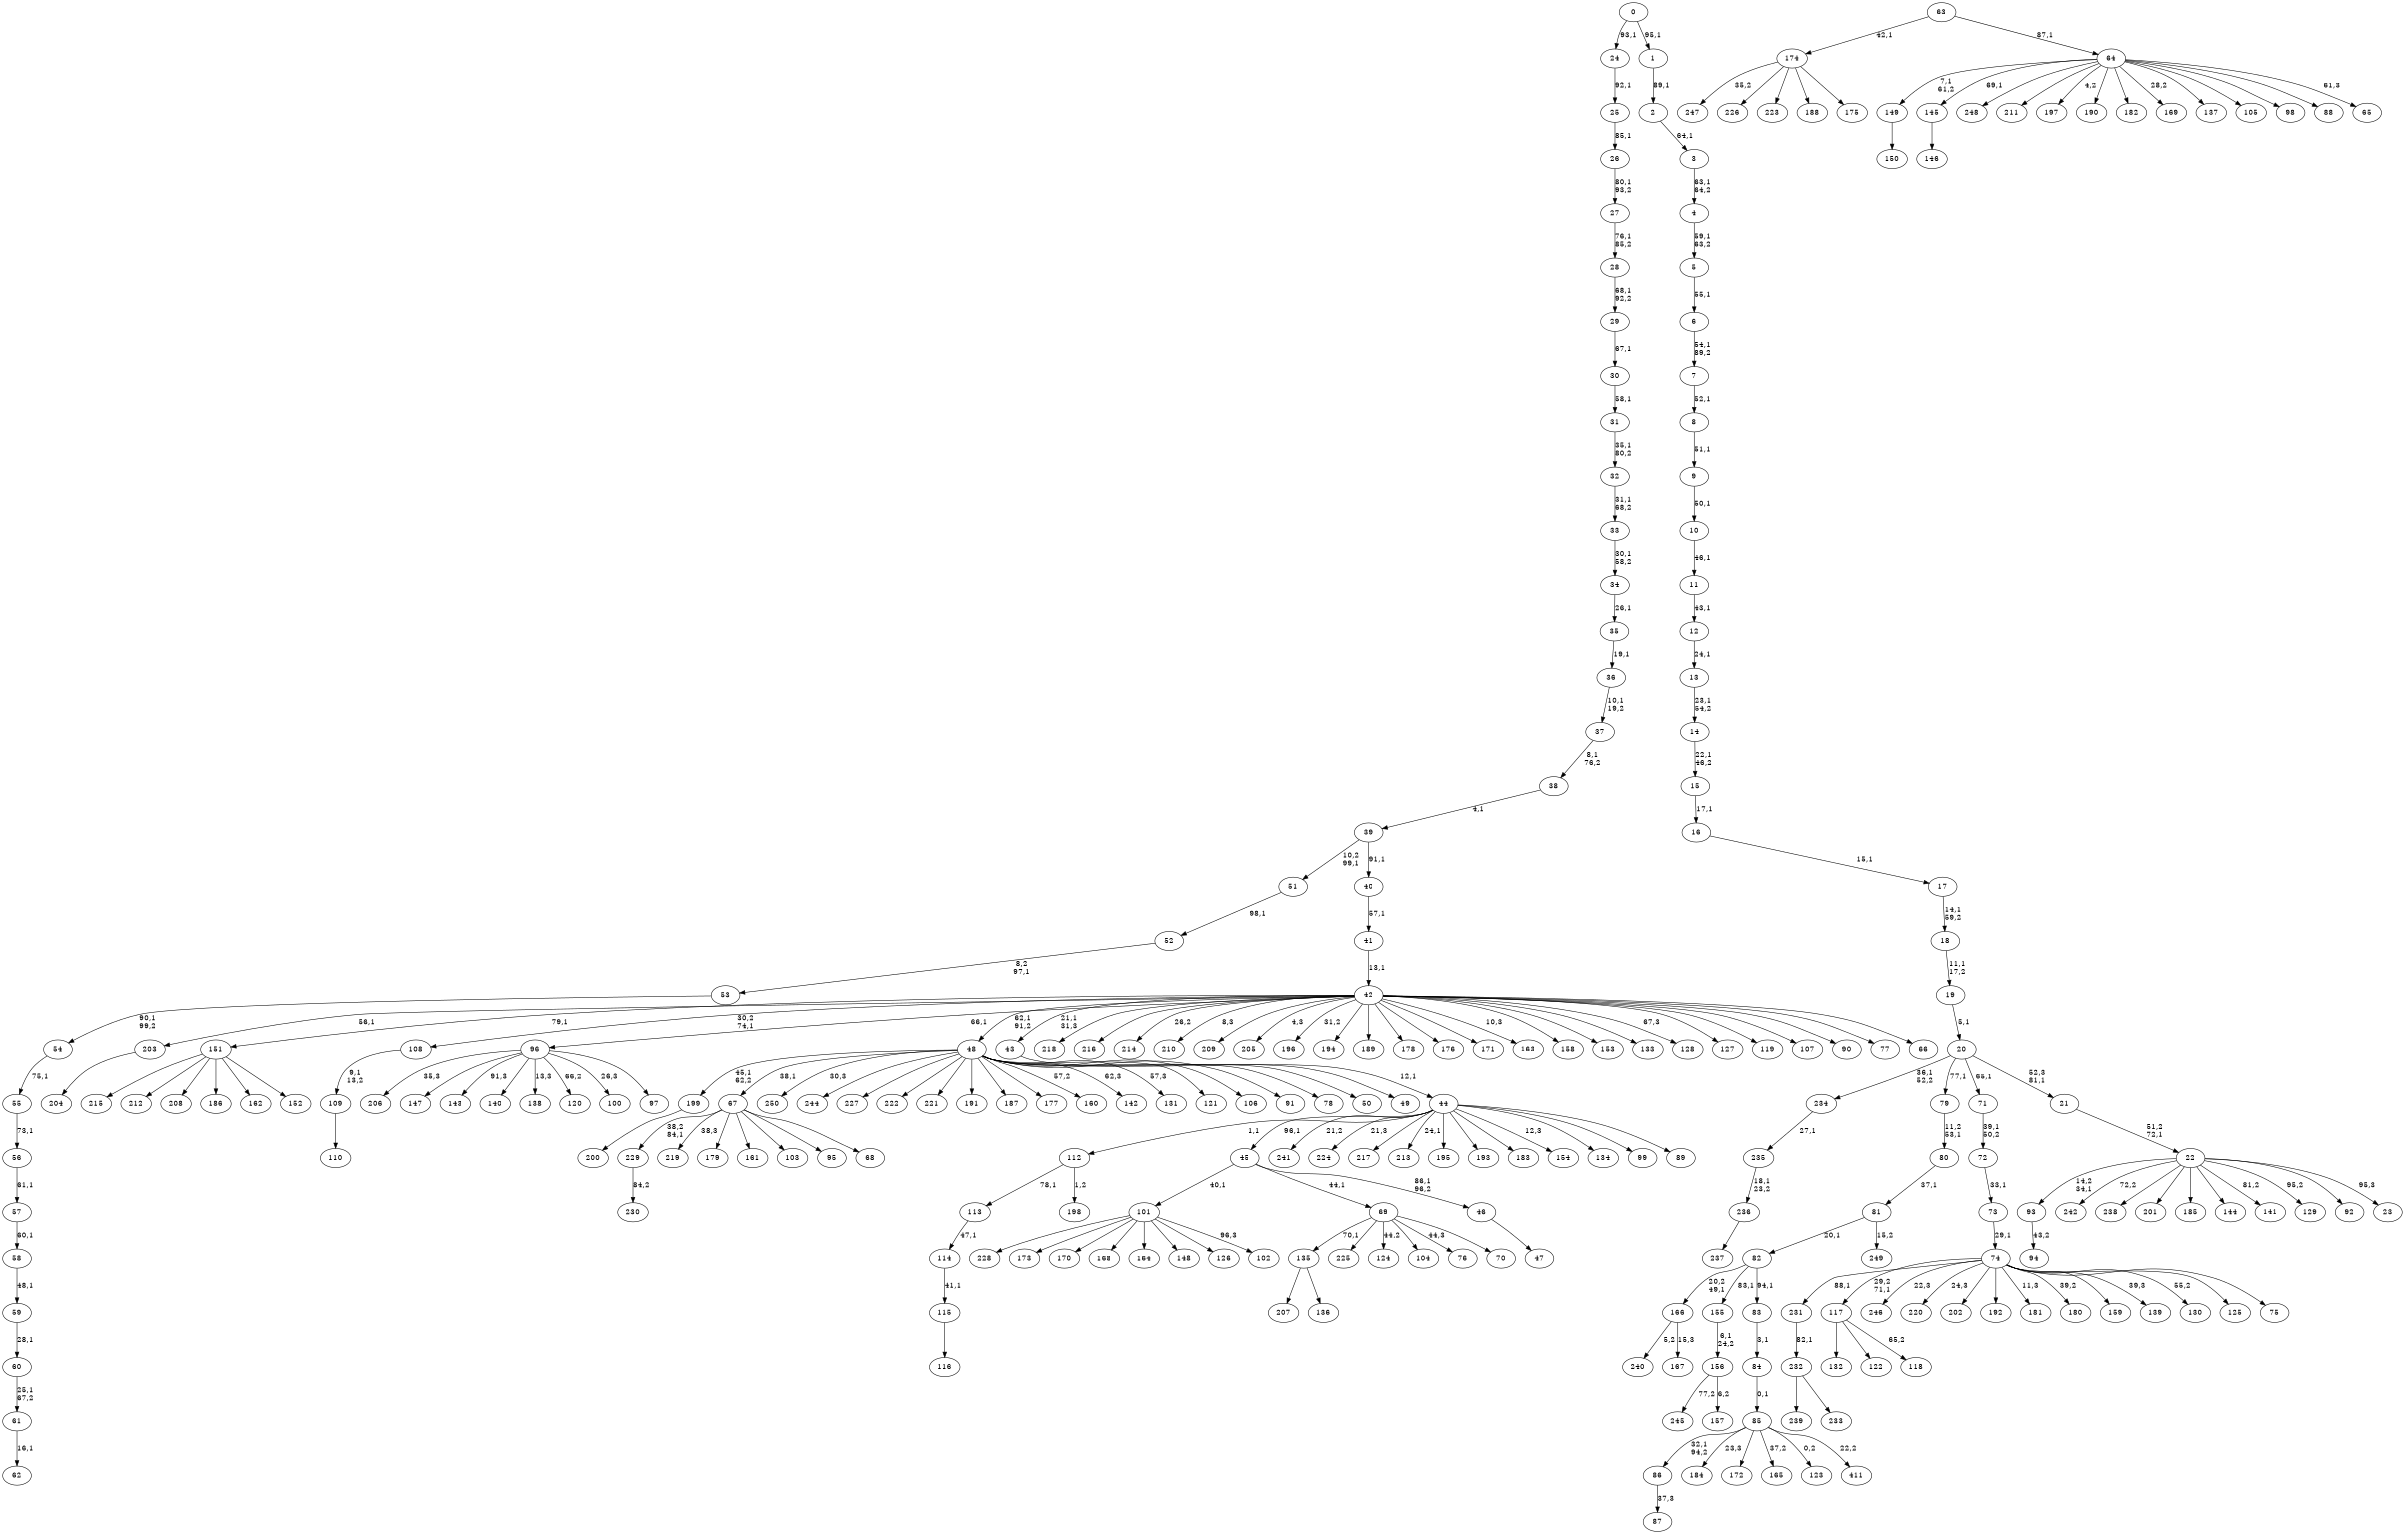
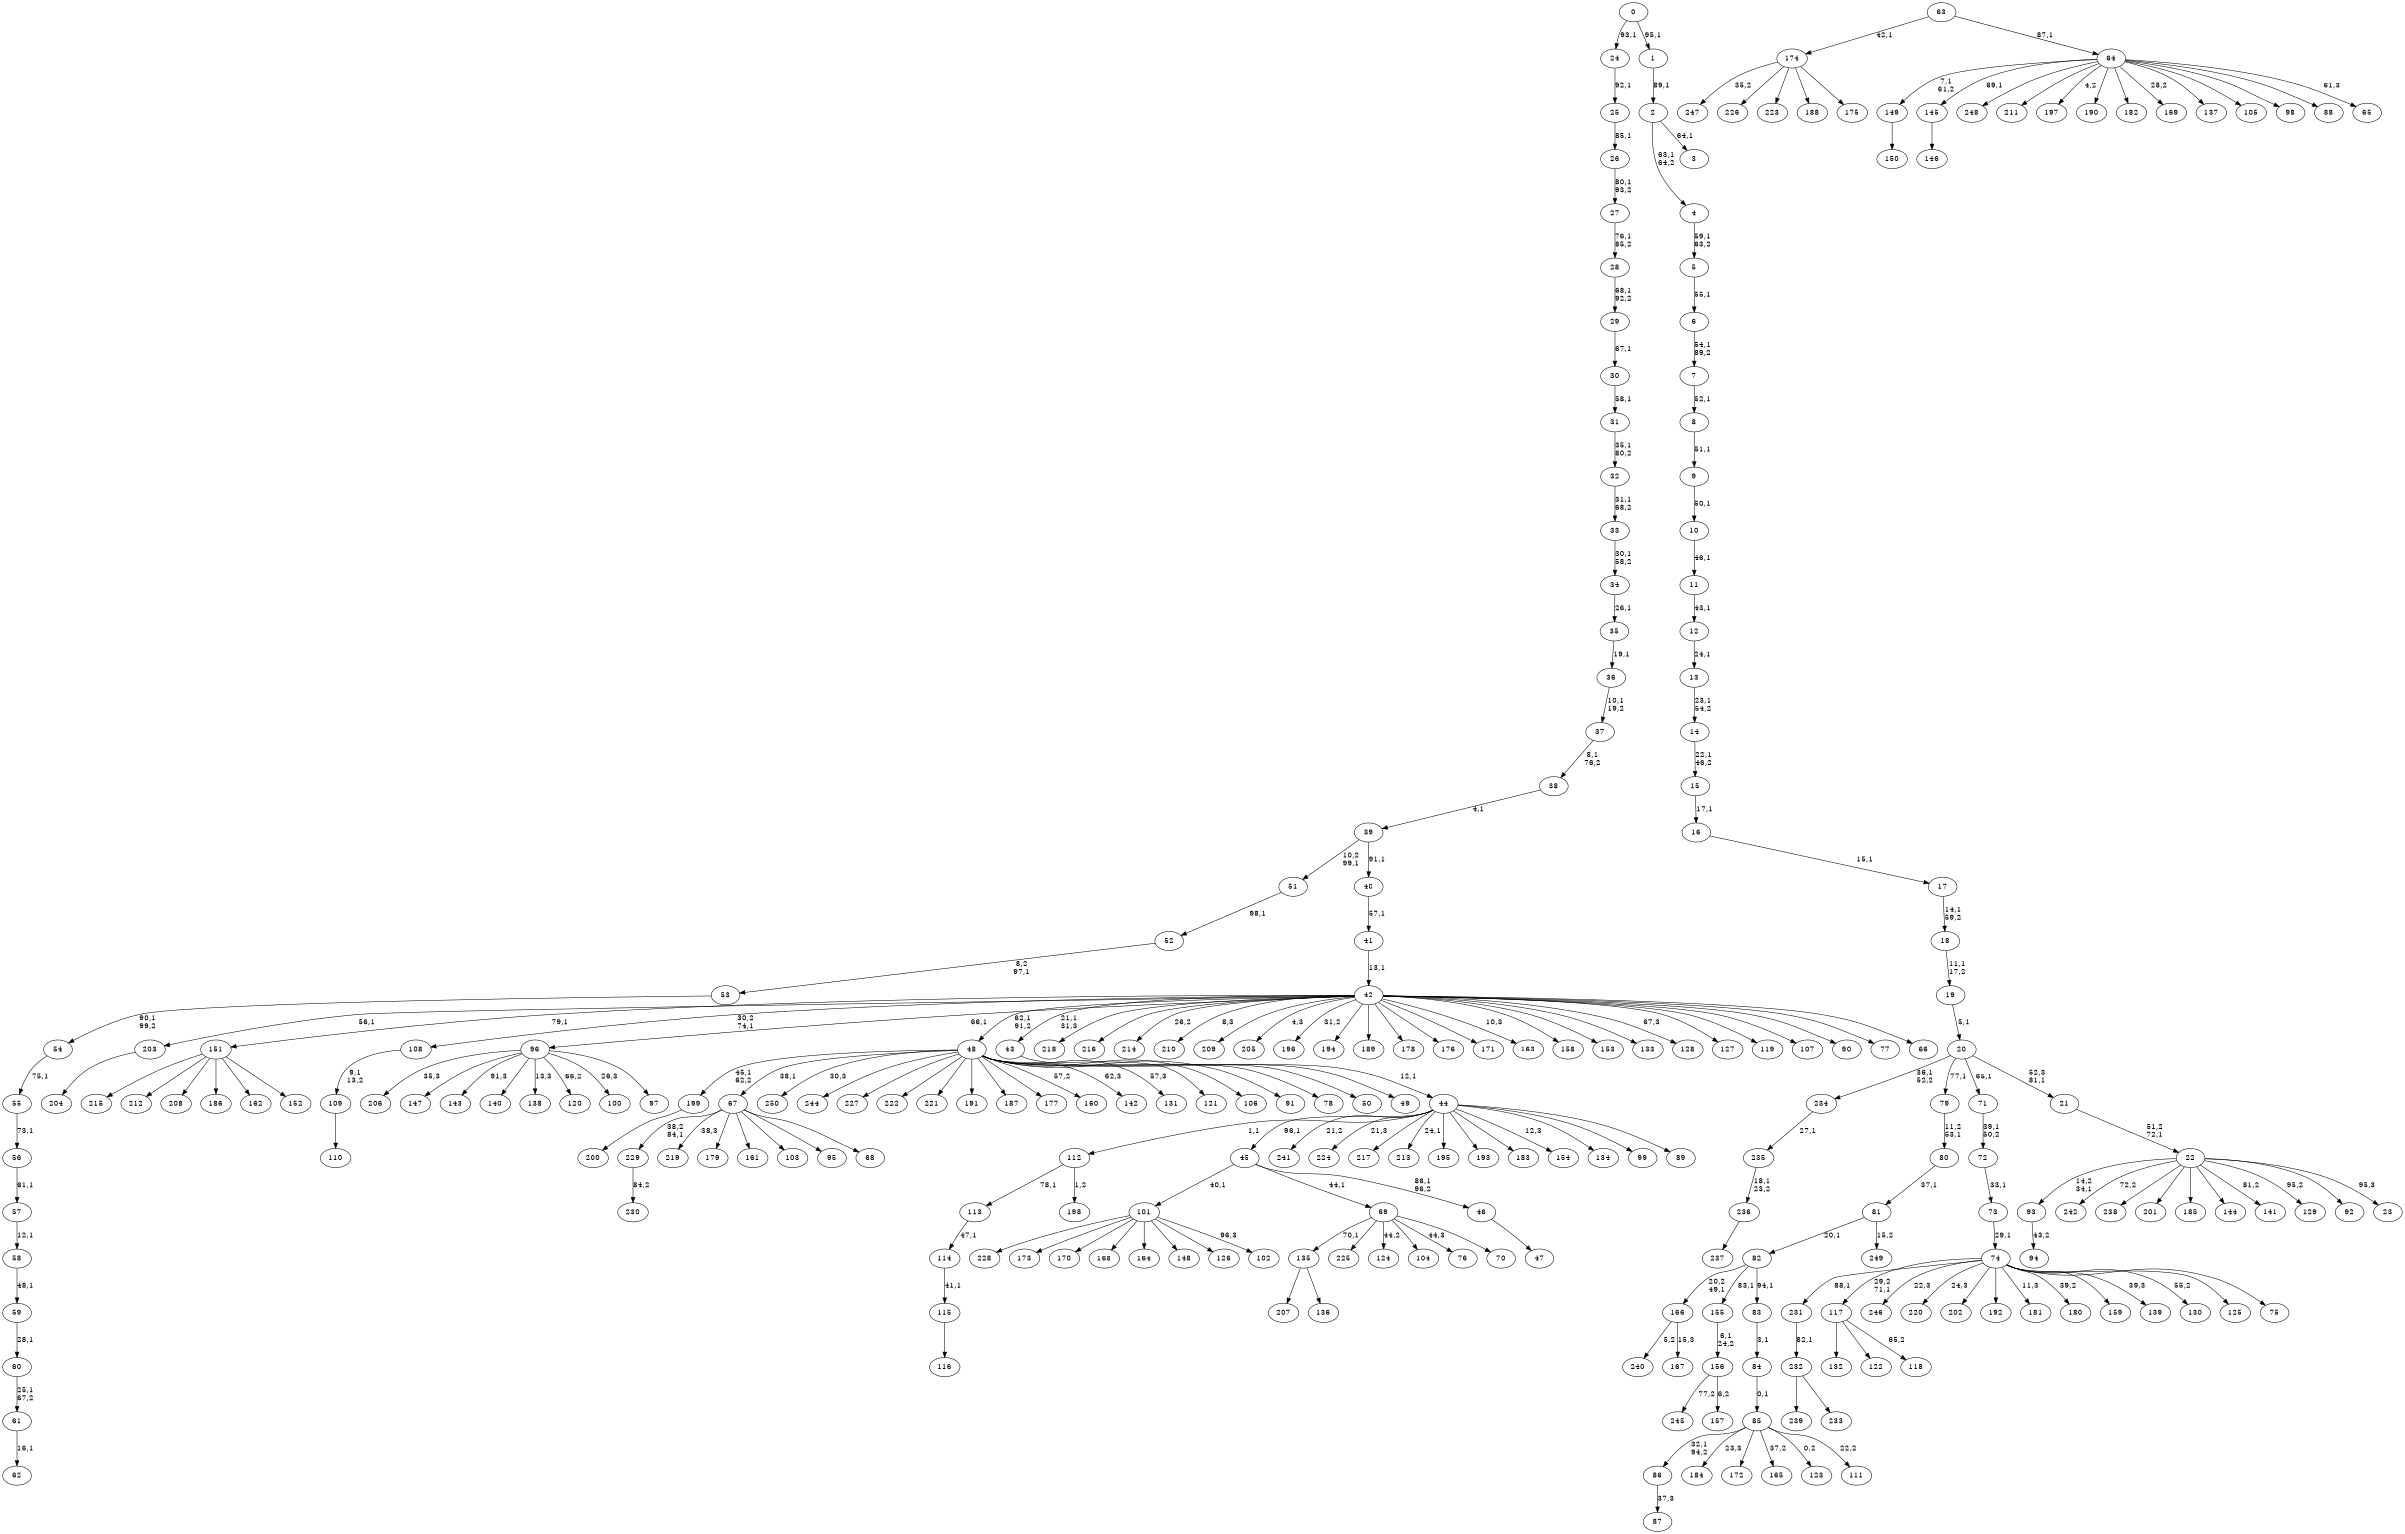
(1694, 183) -> (1657, 166)
(26, 1235) -> (26, 1235)
(1856, 1476) -> (1856, 1476)
